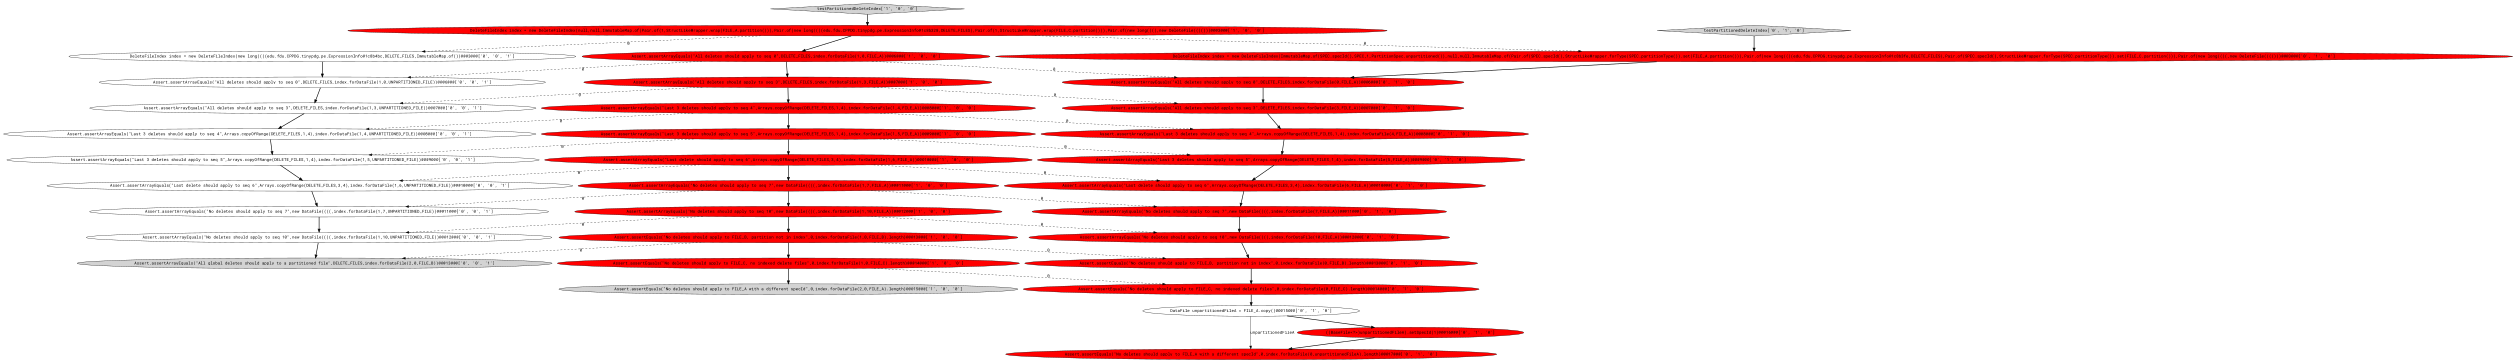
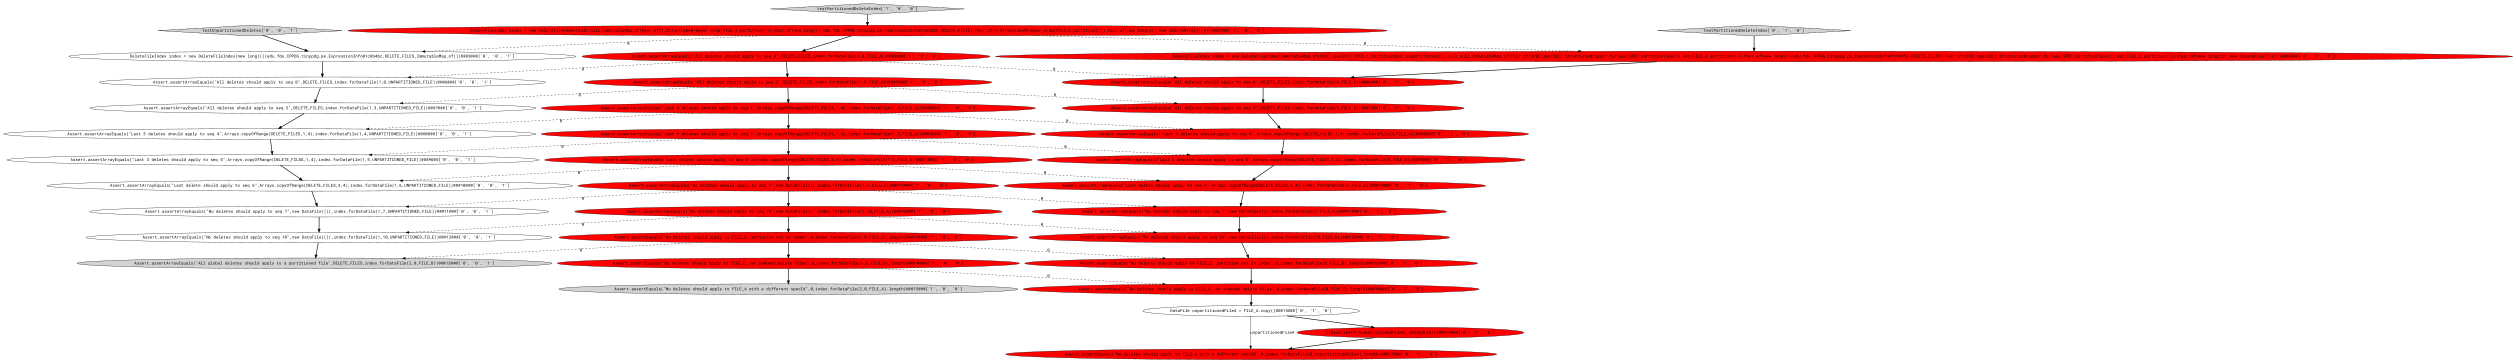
none -> (250, 31)
